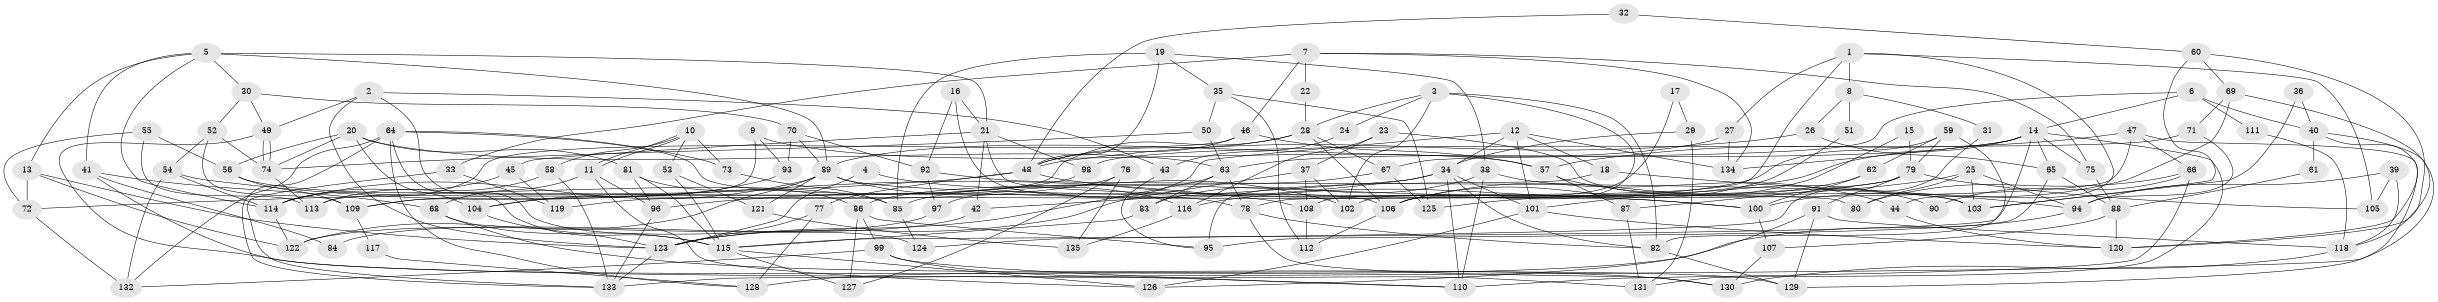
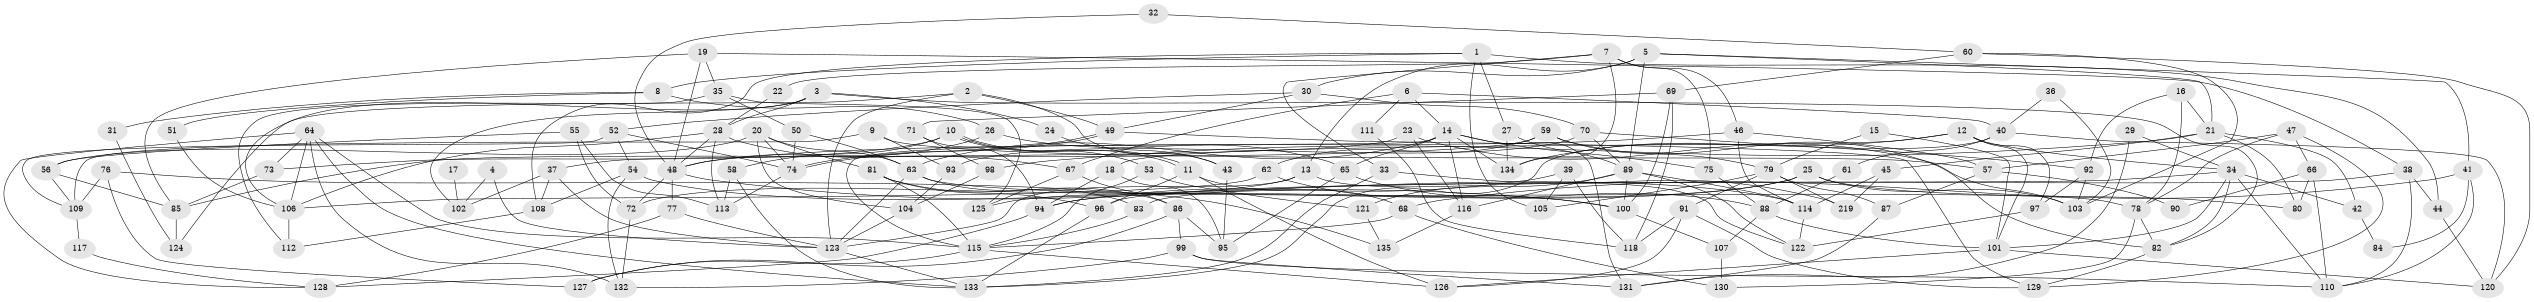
(1683, 112) -> none
(127, 165) -> none
(557, 210) -> (1846, 210)
(2116, 229) -> (1882, 239)
(1976, 266) -> none
